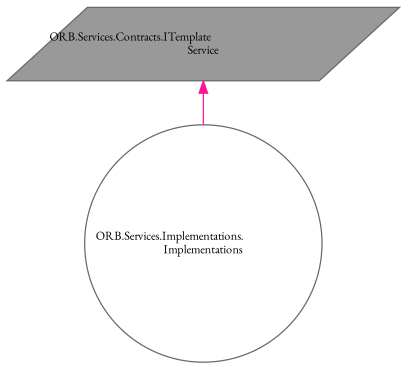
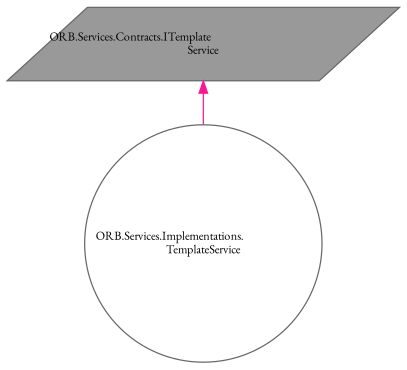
(203, 243) -> (203, 243)
